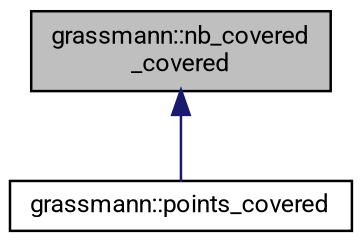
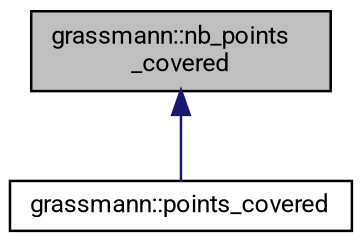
(181, 51) -> (181, 51)
